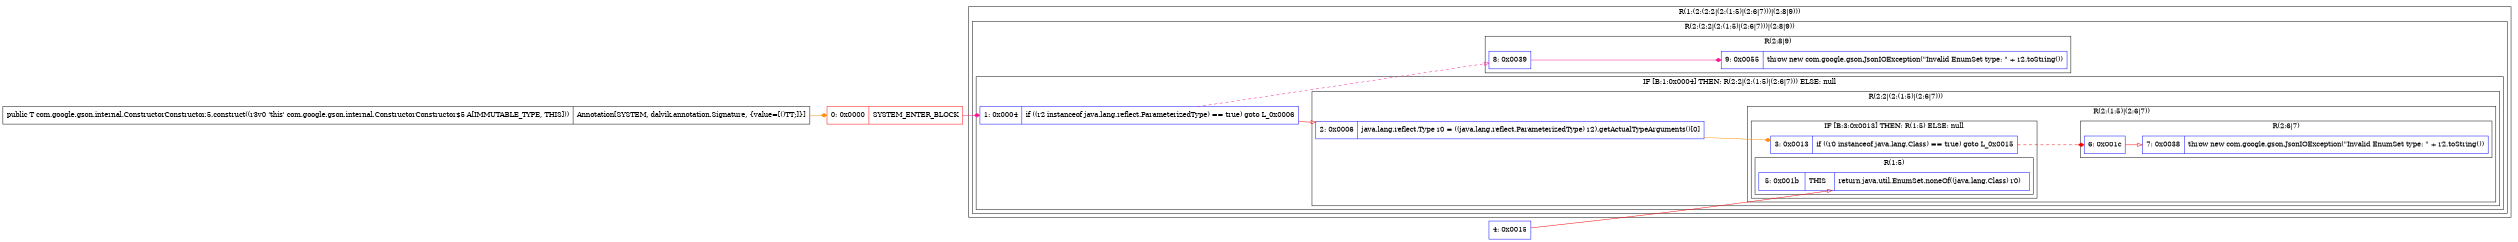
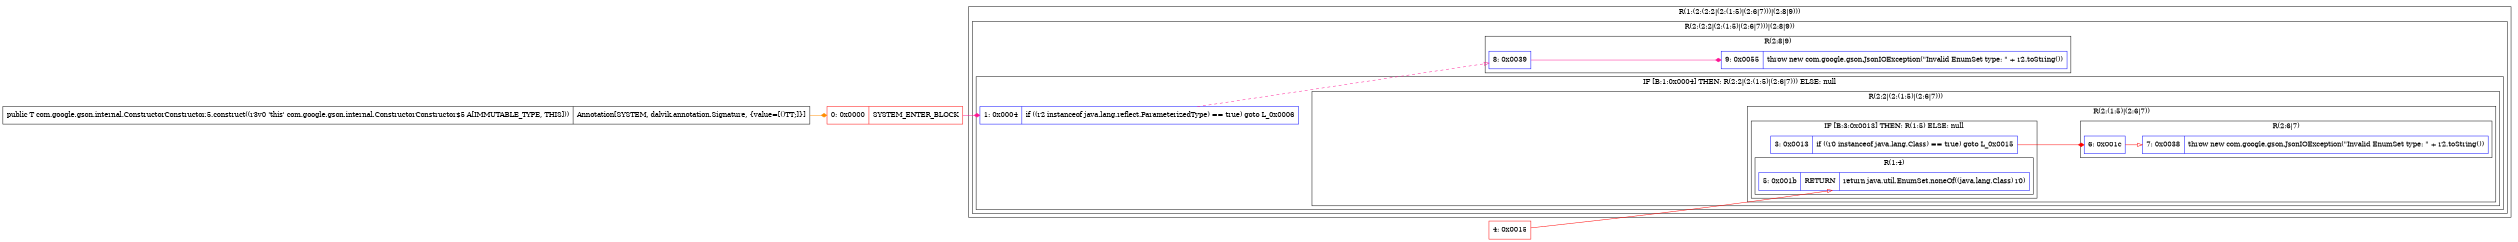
(1510, 130) -> none
(2048, 145) -> (2048, 145)
(1894, 163) -> (1894, 163)
(1818, 181) -> (1820, 181)
(1510, 230) -> (1510, 230)
